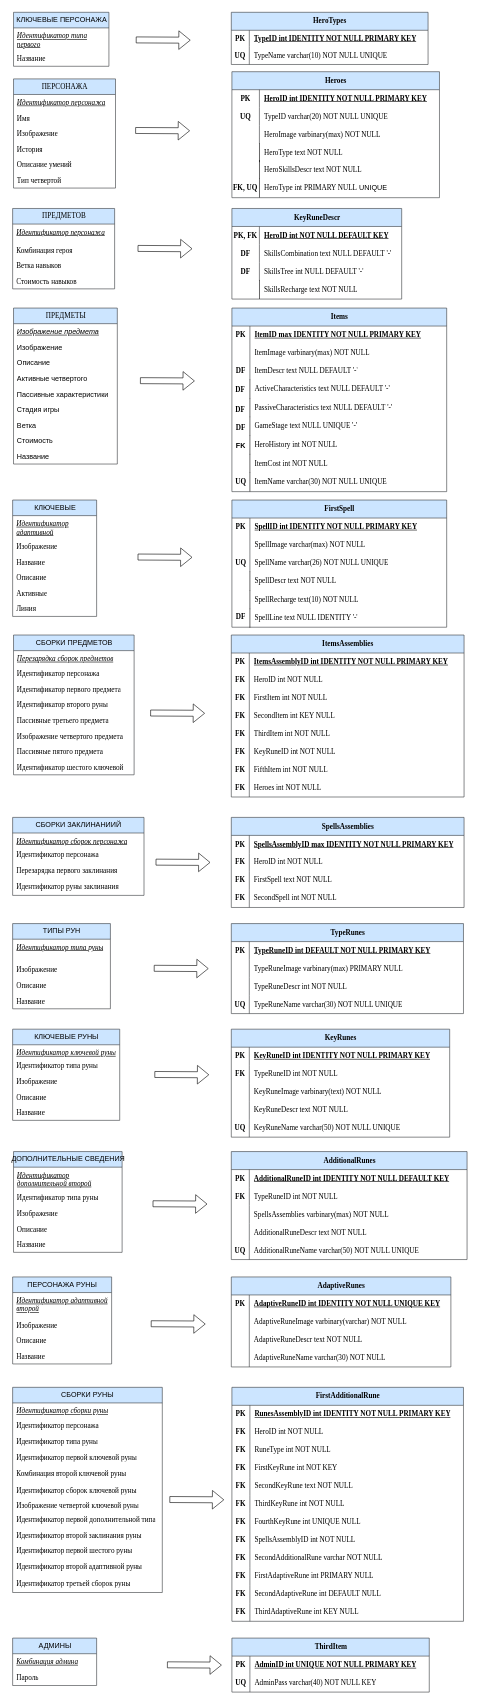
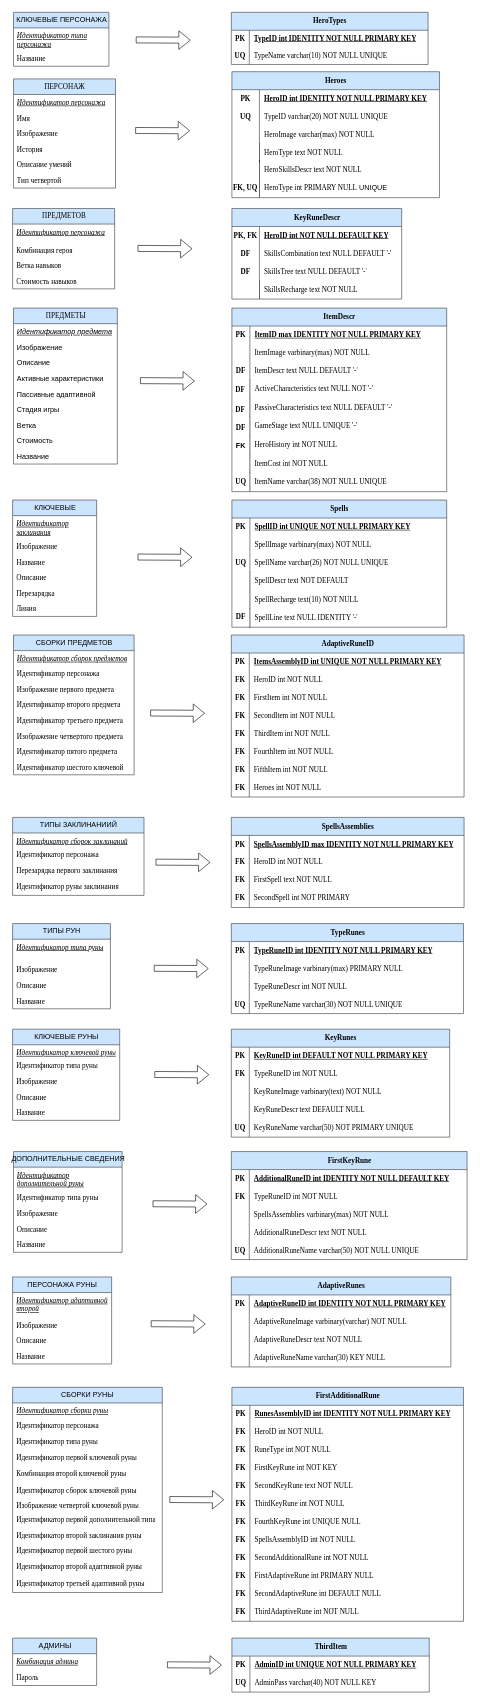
(62, 41) -> (62, 41)
(65, 87) -> (65, 87)
(327, 135) -> (324, 135)
(317, 272) -> (320, 272)
(340, 317) -> (340, 317)
(56, 332) -> (61, 332)
(54, 379) -> (63, 379)
(333, 389) -> (325, 389)
(65, 395) -> (56, 395)
(324, 482) -> (324, 482)
(340, 509) -> (340, 509)
(329, 527) -> (325, 527)
(56, 529) -> (56, 529)
(315, 545) -> (318, 545)
(298, 581) -> (304, 581)
(33, 594) -> (39, 594)
(348, 644) -> (348, 644)
(72, 659) -> (74, 664)
(345, 662) -> (341, 662)
(74, 694) -> (72, 690)
(68, 705) -> (74, 710)
(297, 716) -> (297, 716)
(70, 721) -> (74, 725)
(66, 752) -> (74, 752)
(295, 752) -> (297, 752)
(79, 825) -> (79, 825)
(75, 842) -> (77, 842)
(297, 899) -> (303, 899)
(334, 951) -> (336, 951)
(334, 1056) -> (332, 1056)
(304, 1110) -> (312, 1110)
(329, 1128) -> (335, 1128)
(350, 1161) -> (350, 1161)
(68, 1180) -> (68, 1180)
(341, 1304) -> (343, 1304)
(325, 1358) -> (325, 1358)
(324, 1559) -> (315, 1559)
(80, 1584) -> (88, 1584)
(310, 1613) -> (310, 1613)
